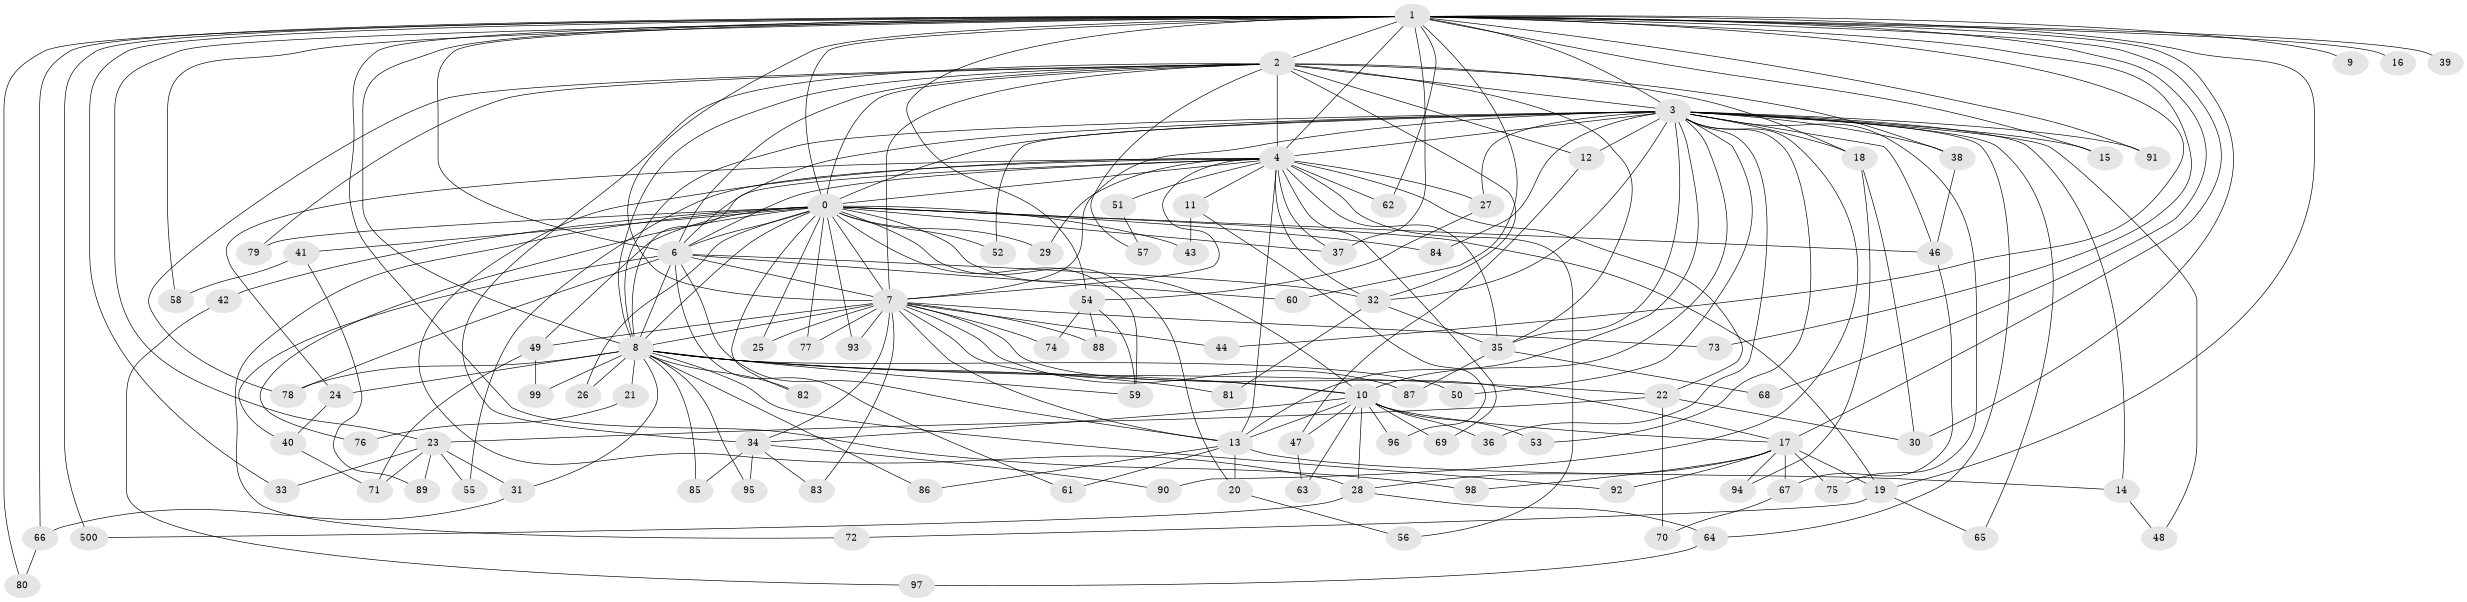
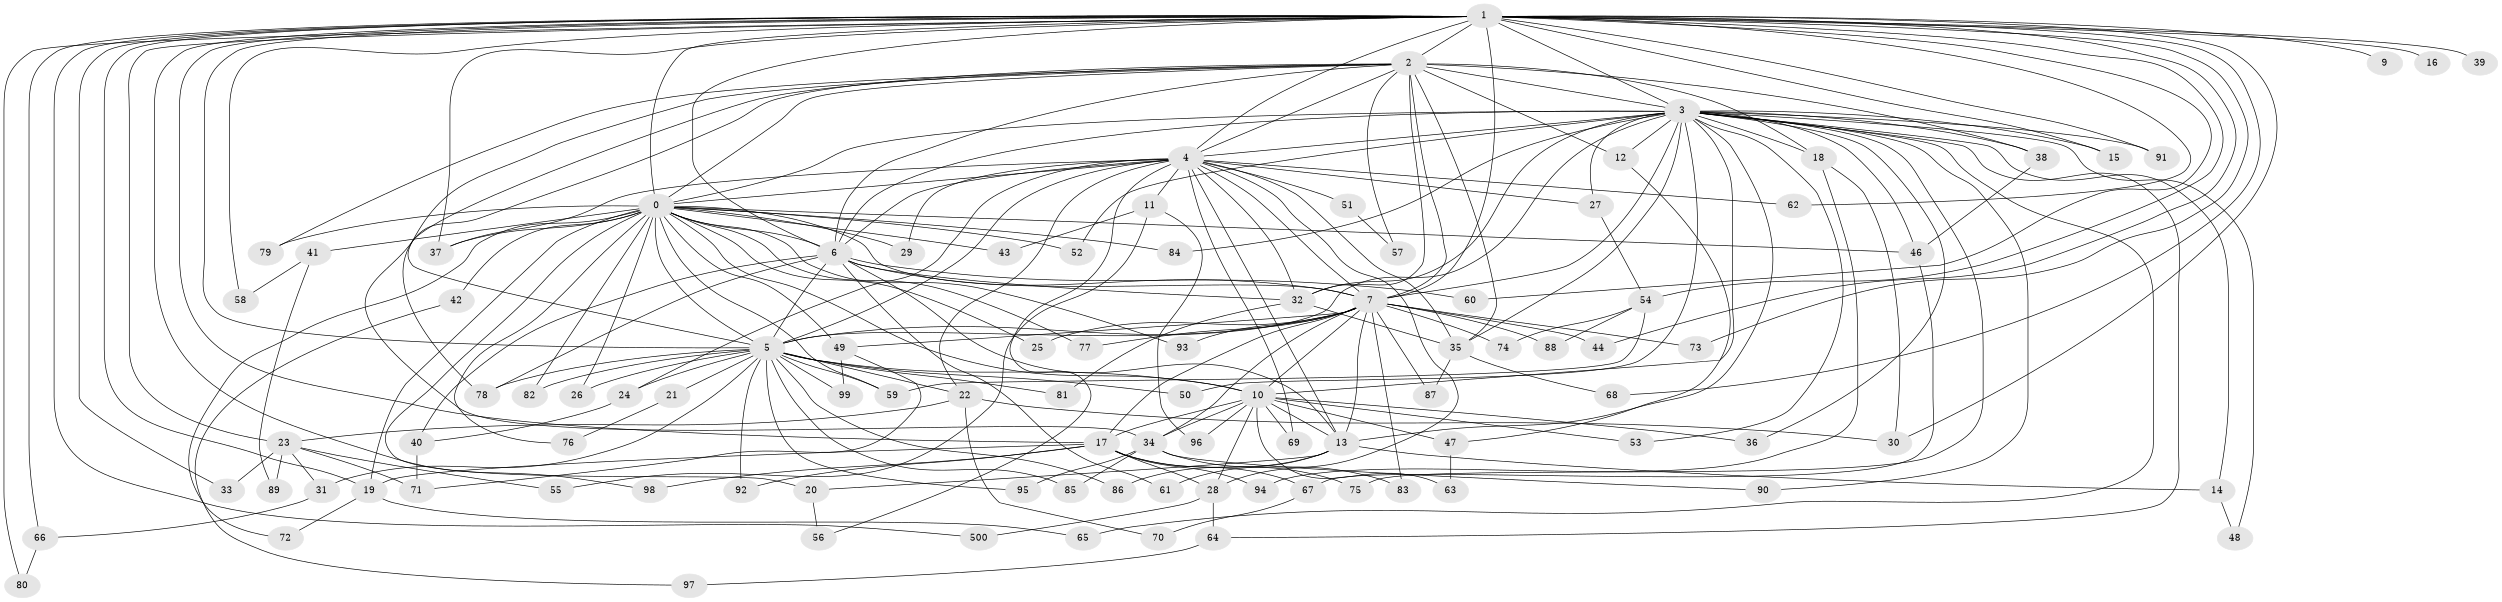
(695, 203) -> (918, 456)
(636, 348) -> (767, 348)
